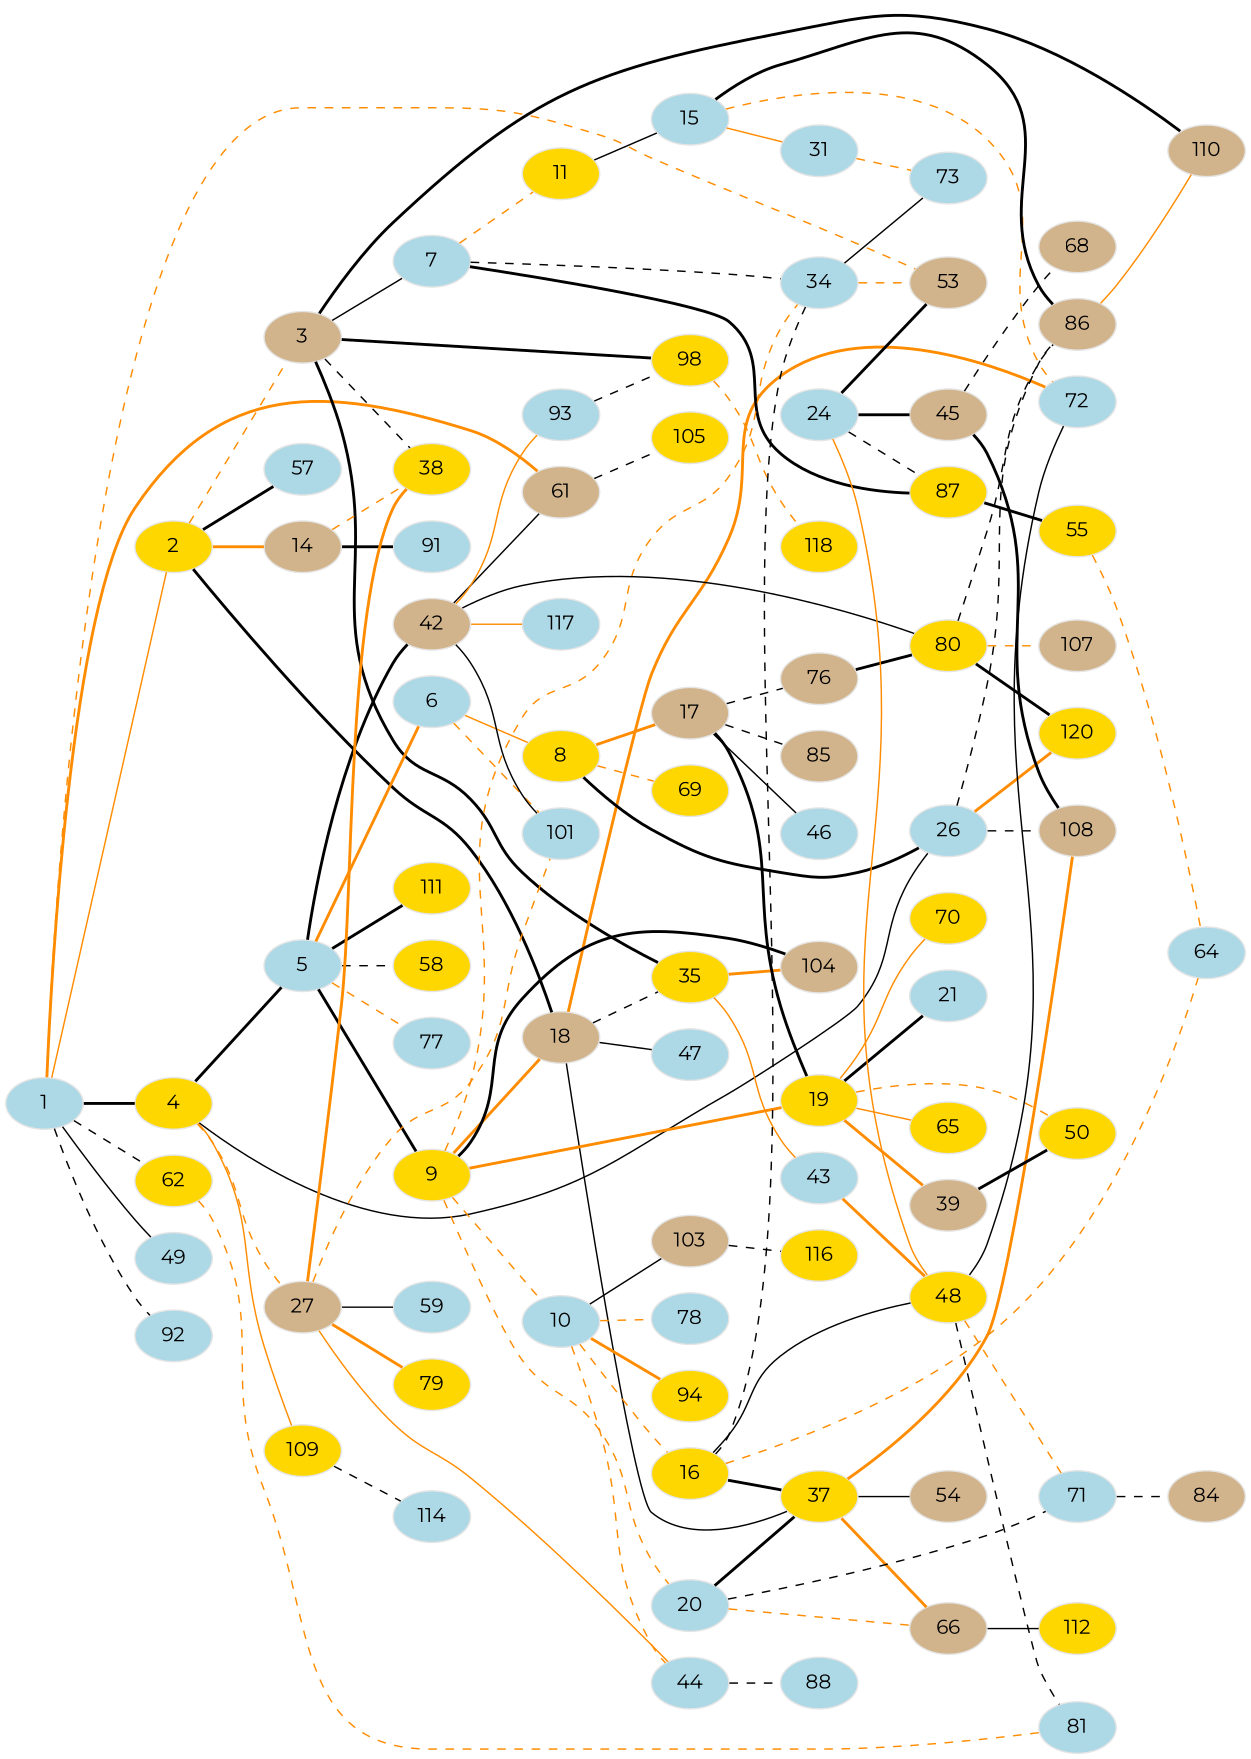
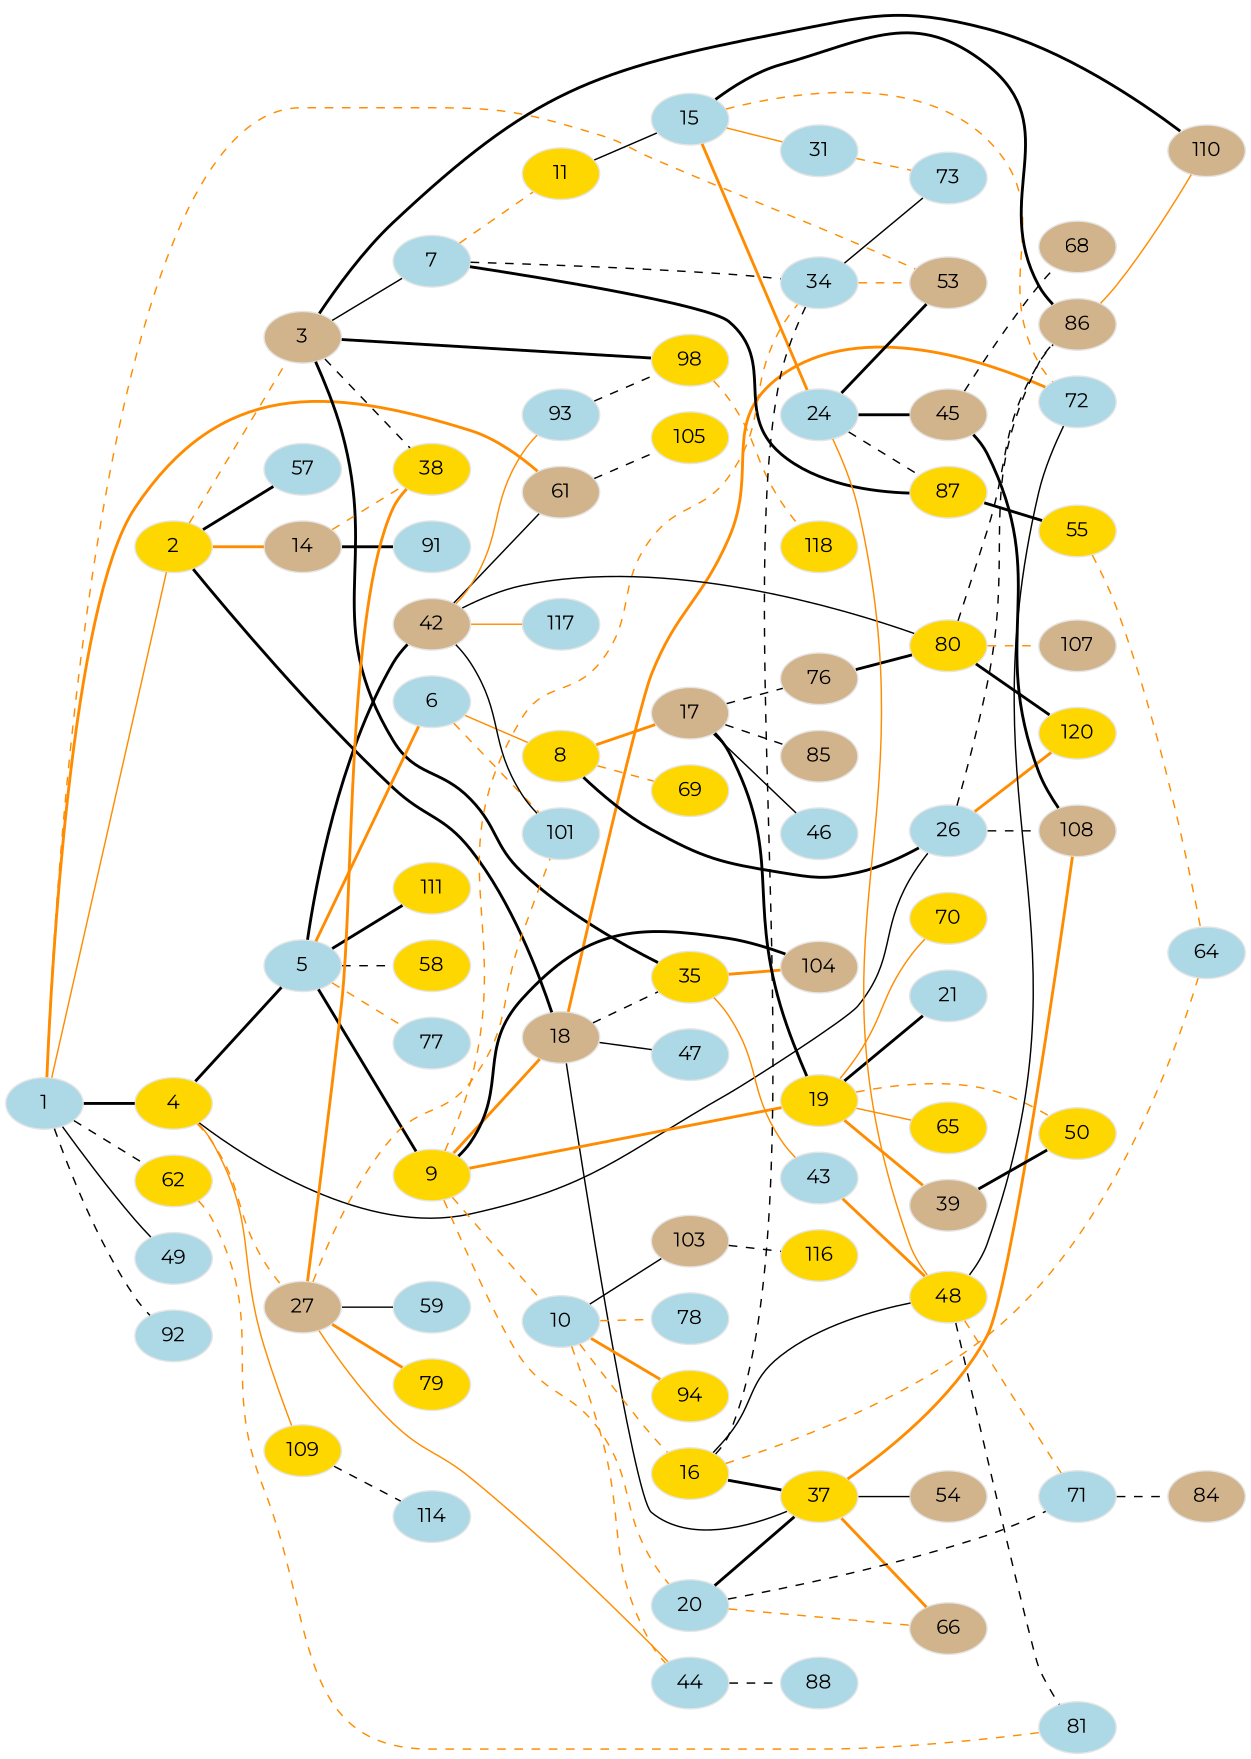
none -> (755, 267)
(1077, 1629) -> none
